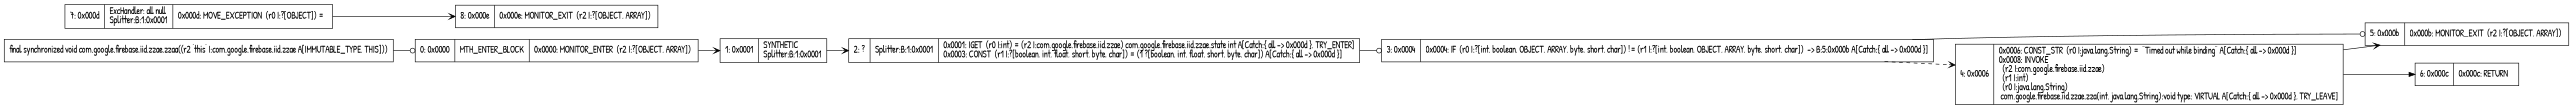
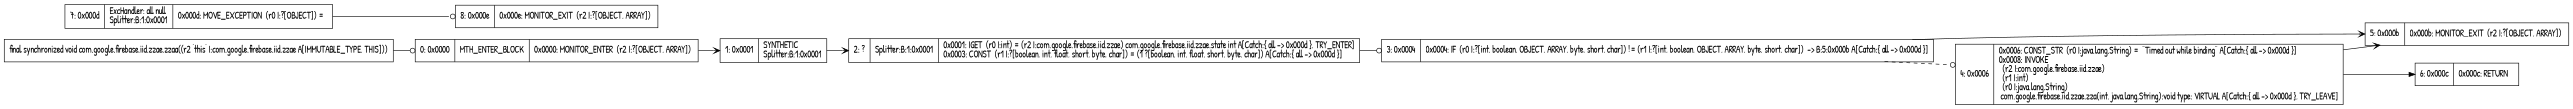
(391, 16) -> (391, 16)
(2136, 35) -> (2136, 35)
(1917, 63) -> (1917, 63)
